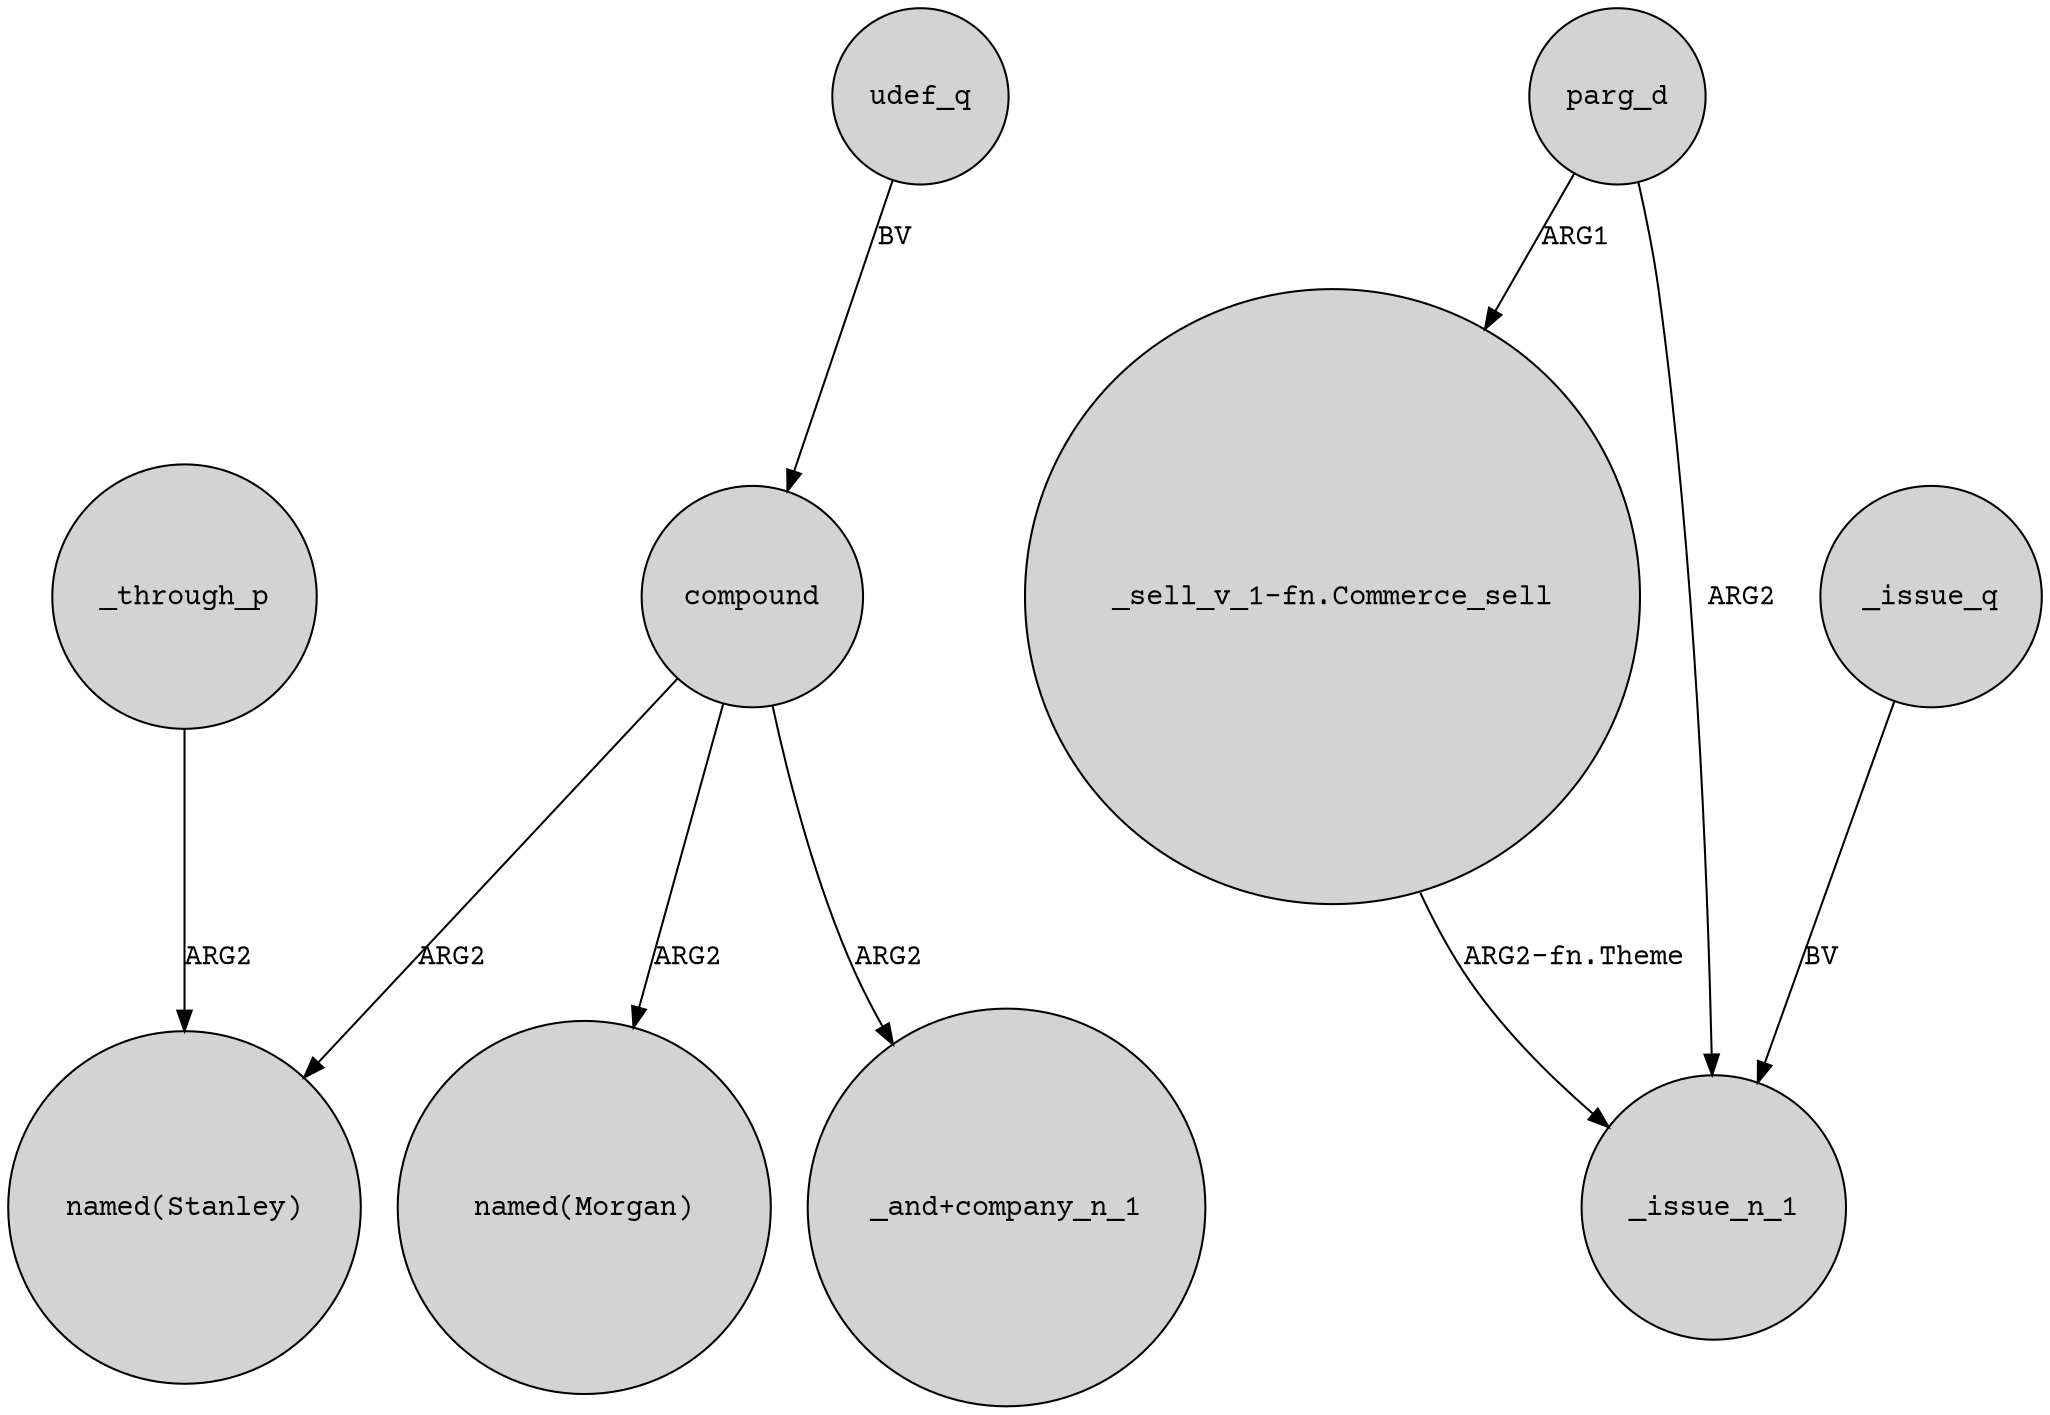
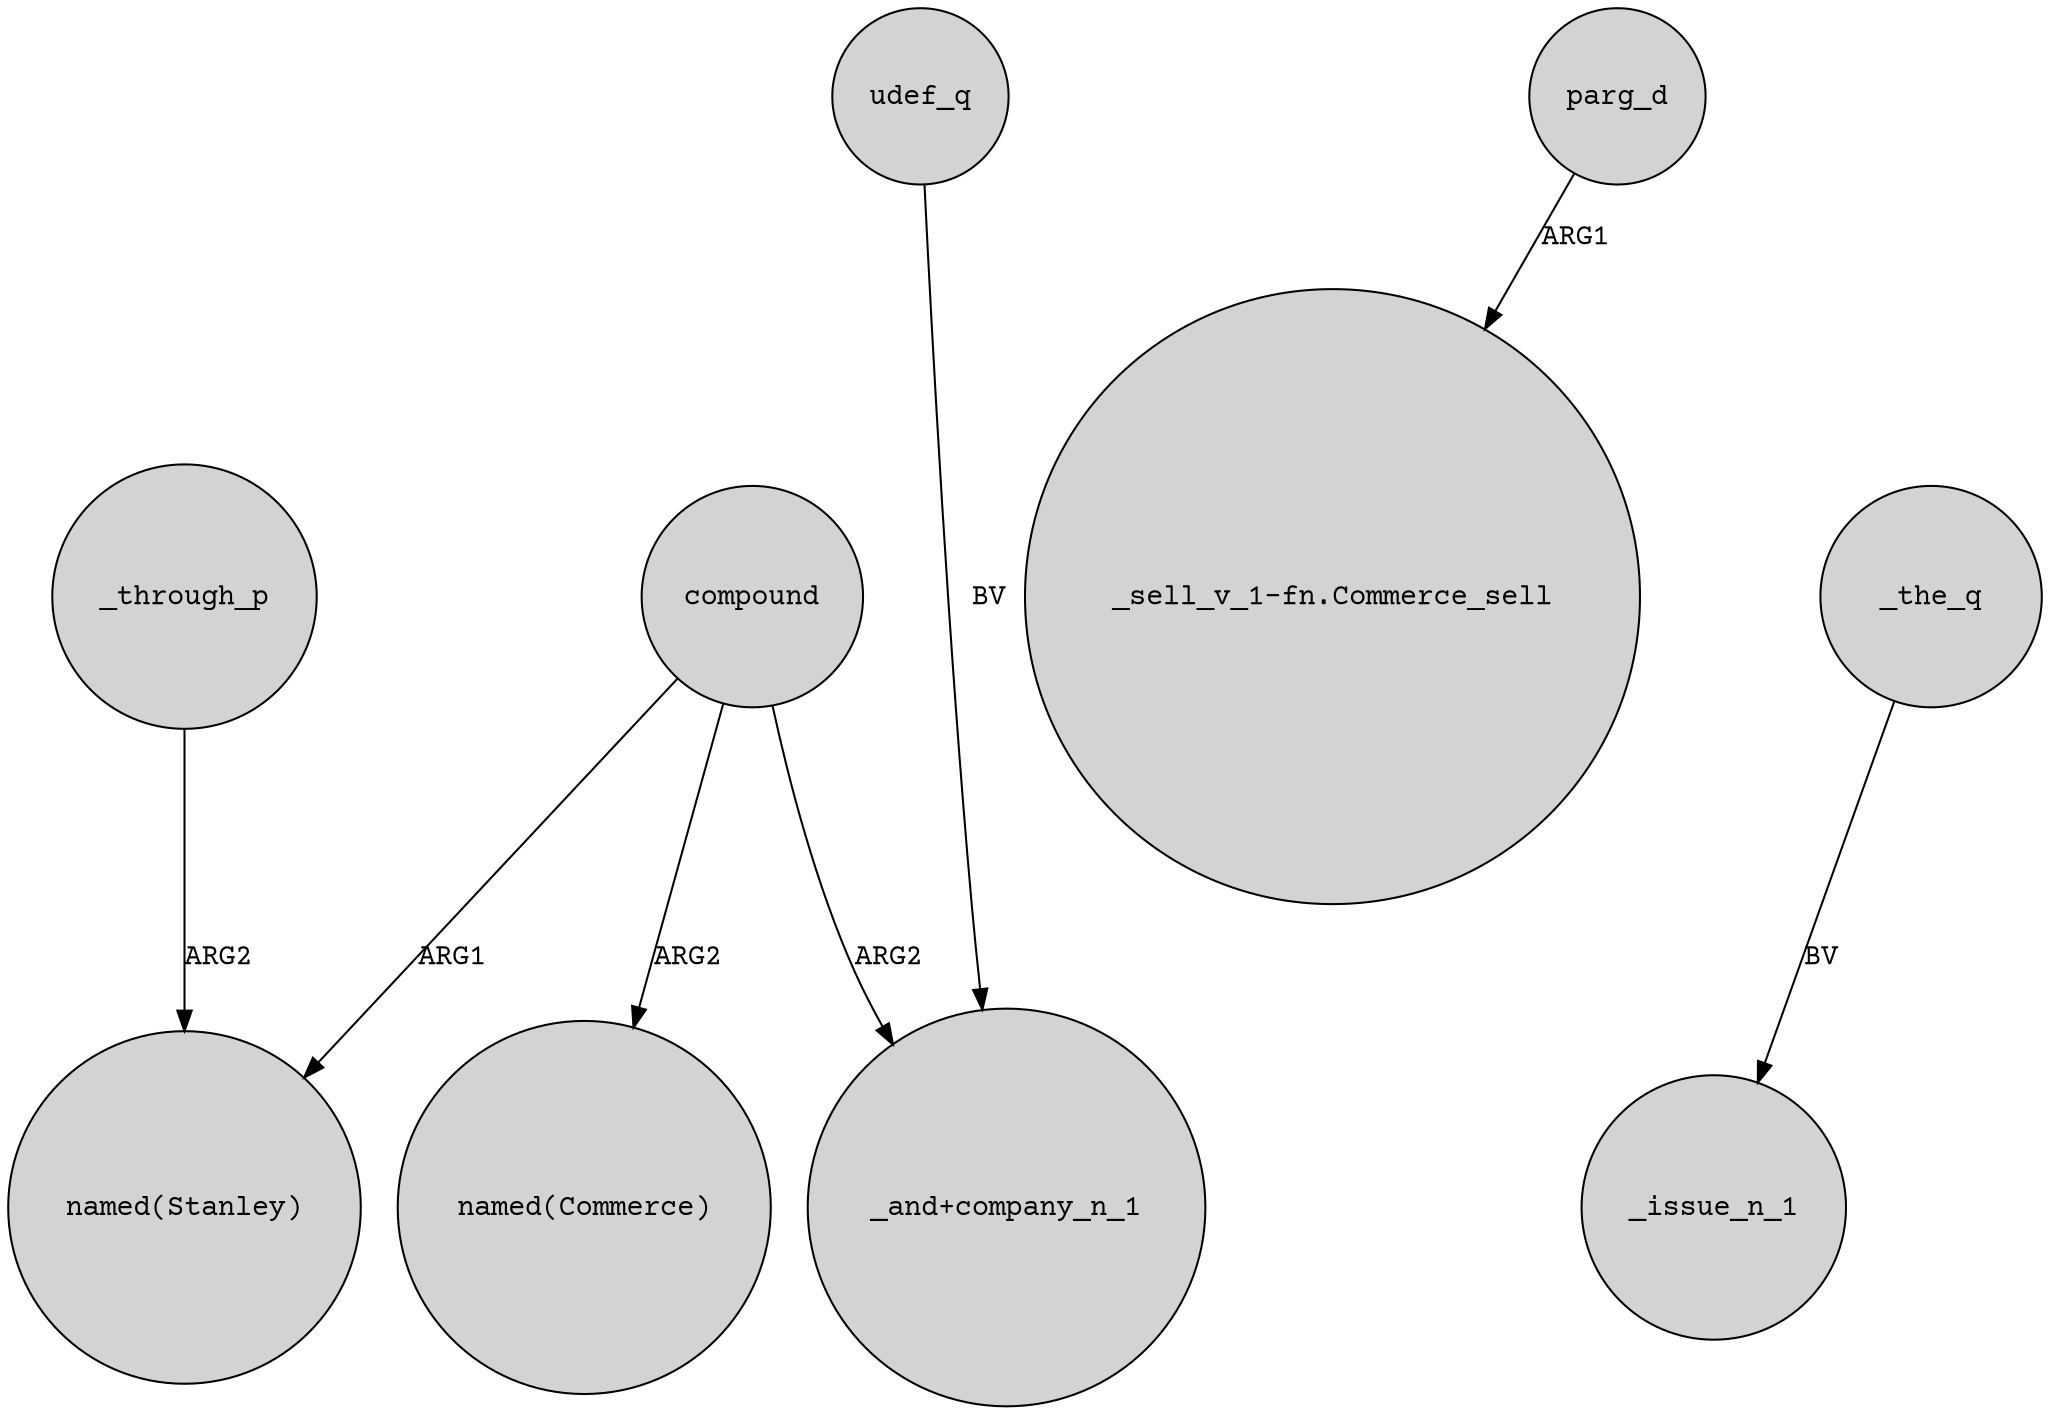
(843, 326) -> (947, 587)
(1931, 597) -> (1931, 597)
(1691, 617) -> none
(453, 957) -> (453, 957)
(1494, 1013) -> none
(584, 1207) -> (584, 1207)
